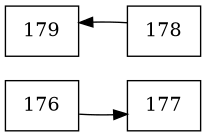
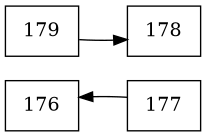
(110, 22) -> (96, 40)
(96, 115) -> (110, 97)
